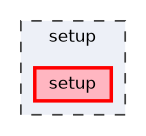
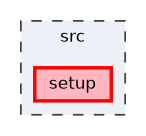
(73, 37) -> (73, 37)
